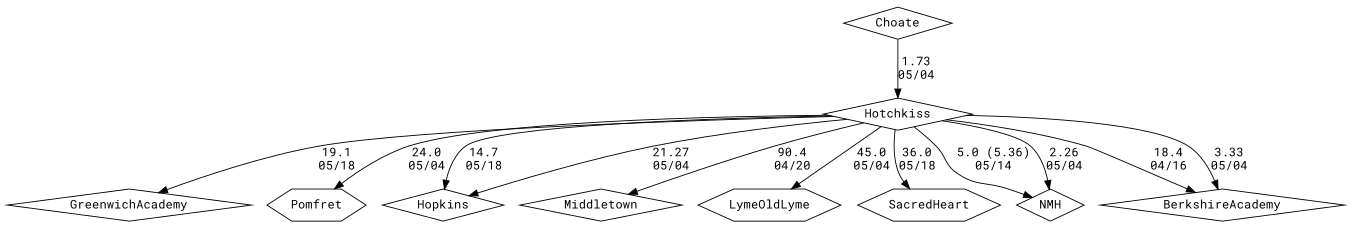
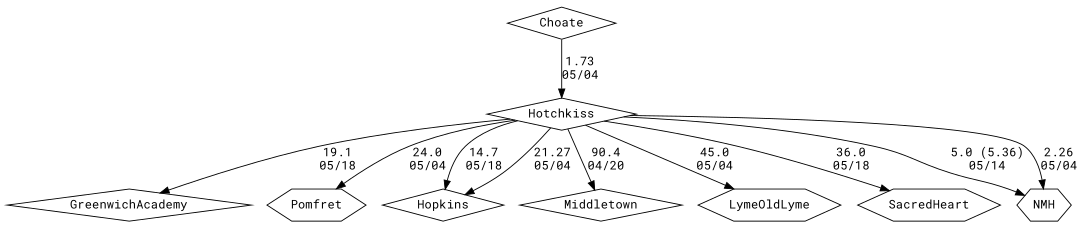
(1050, 205) -> (1044, 205)
(1222, 205) -> none
